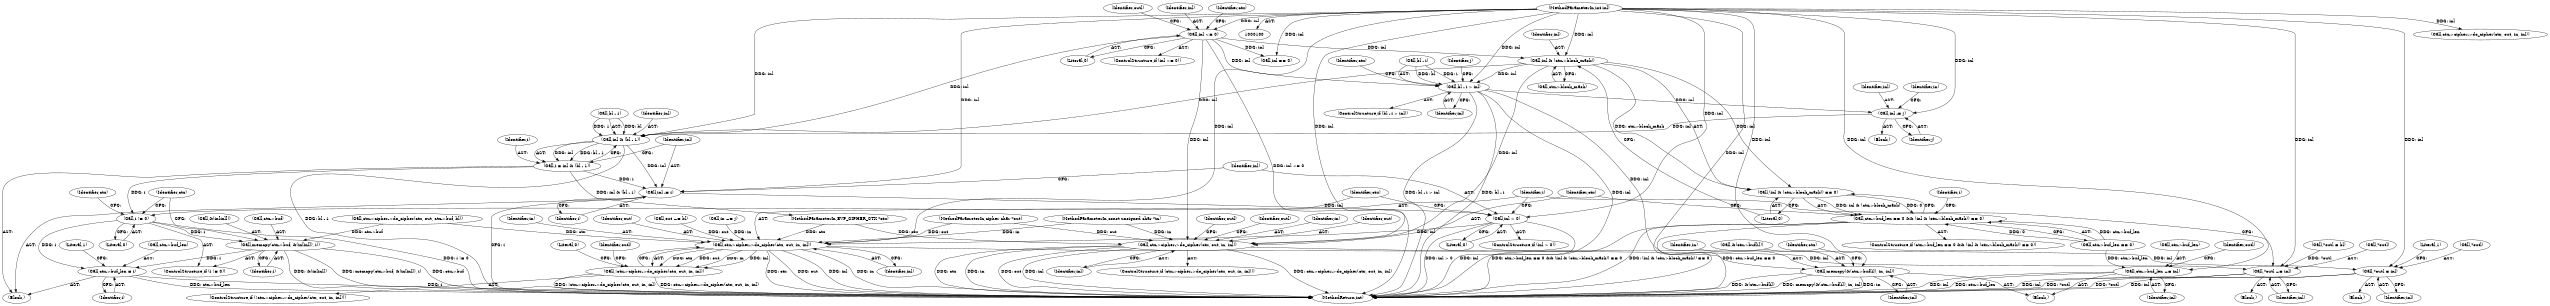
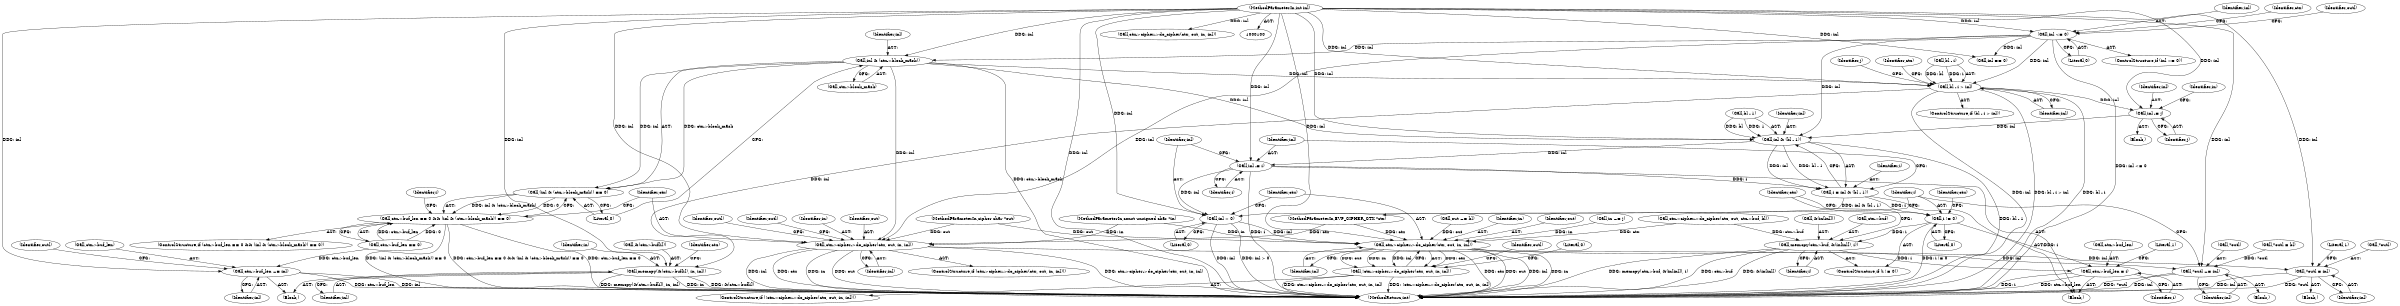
(613, 179) -> (1655, 177)
none -> (1087, 243)
(498, 245) -> (1258, 232)
(1524, 245) -> none
